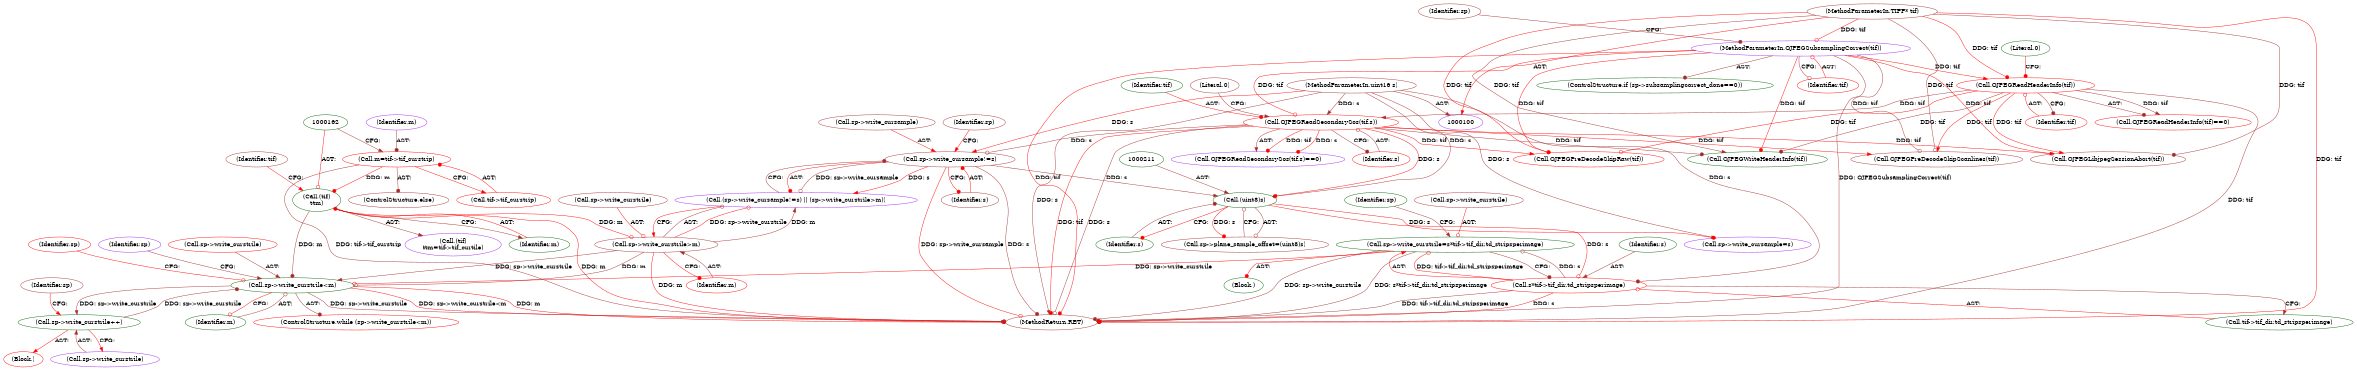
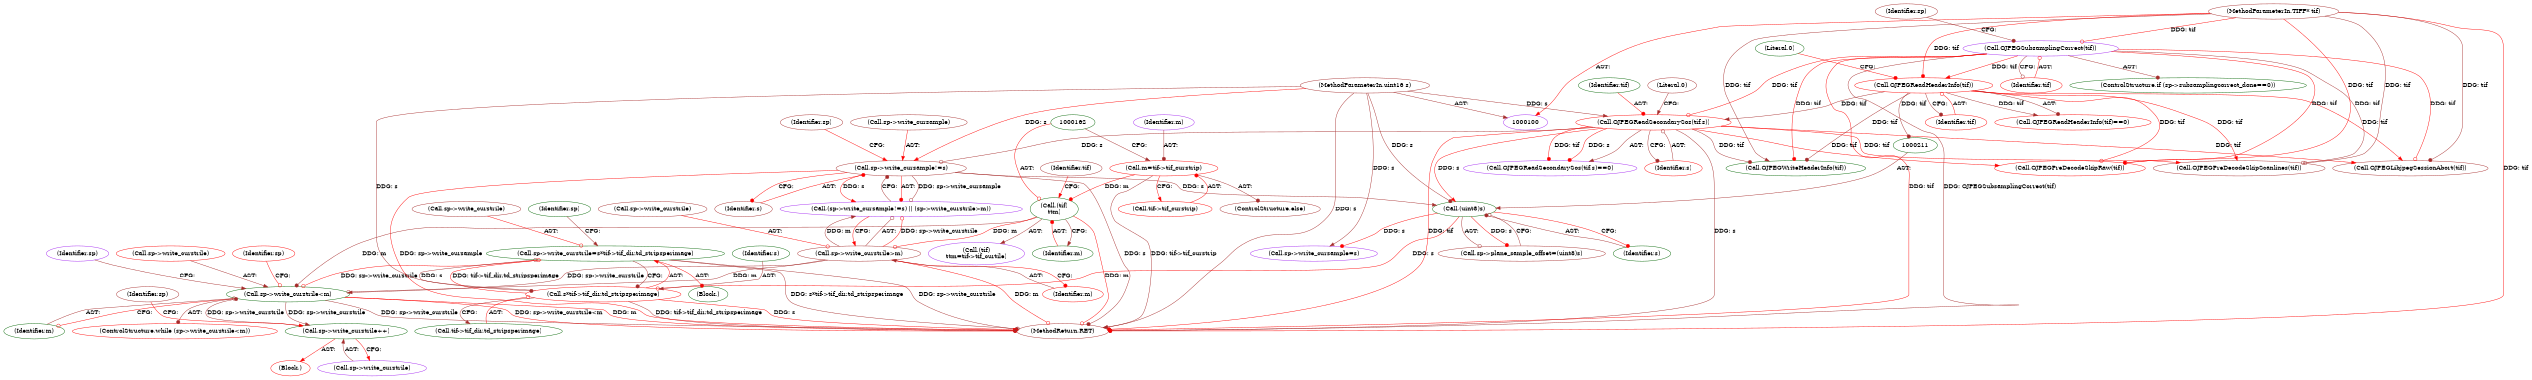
(1801, 48) -> (2041, 48)
(1802, 312) -> (1899, 113)
